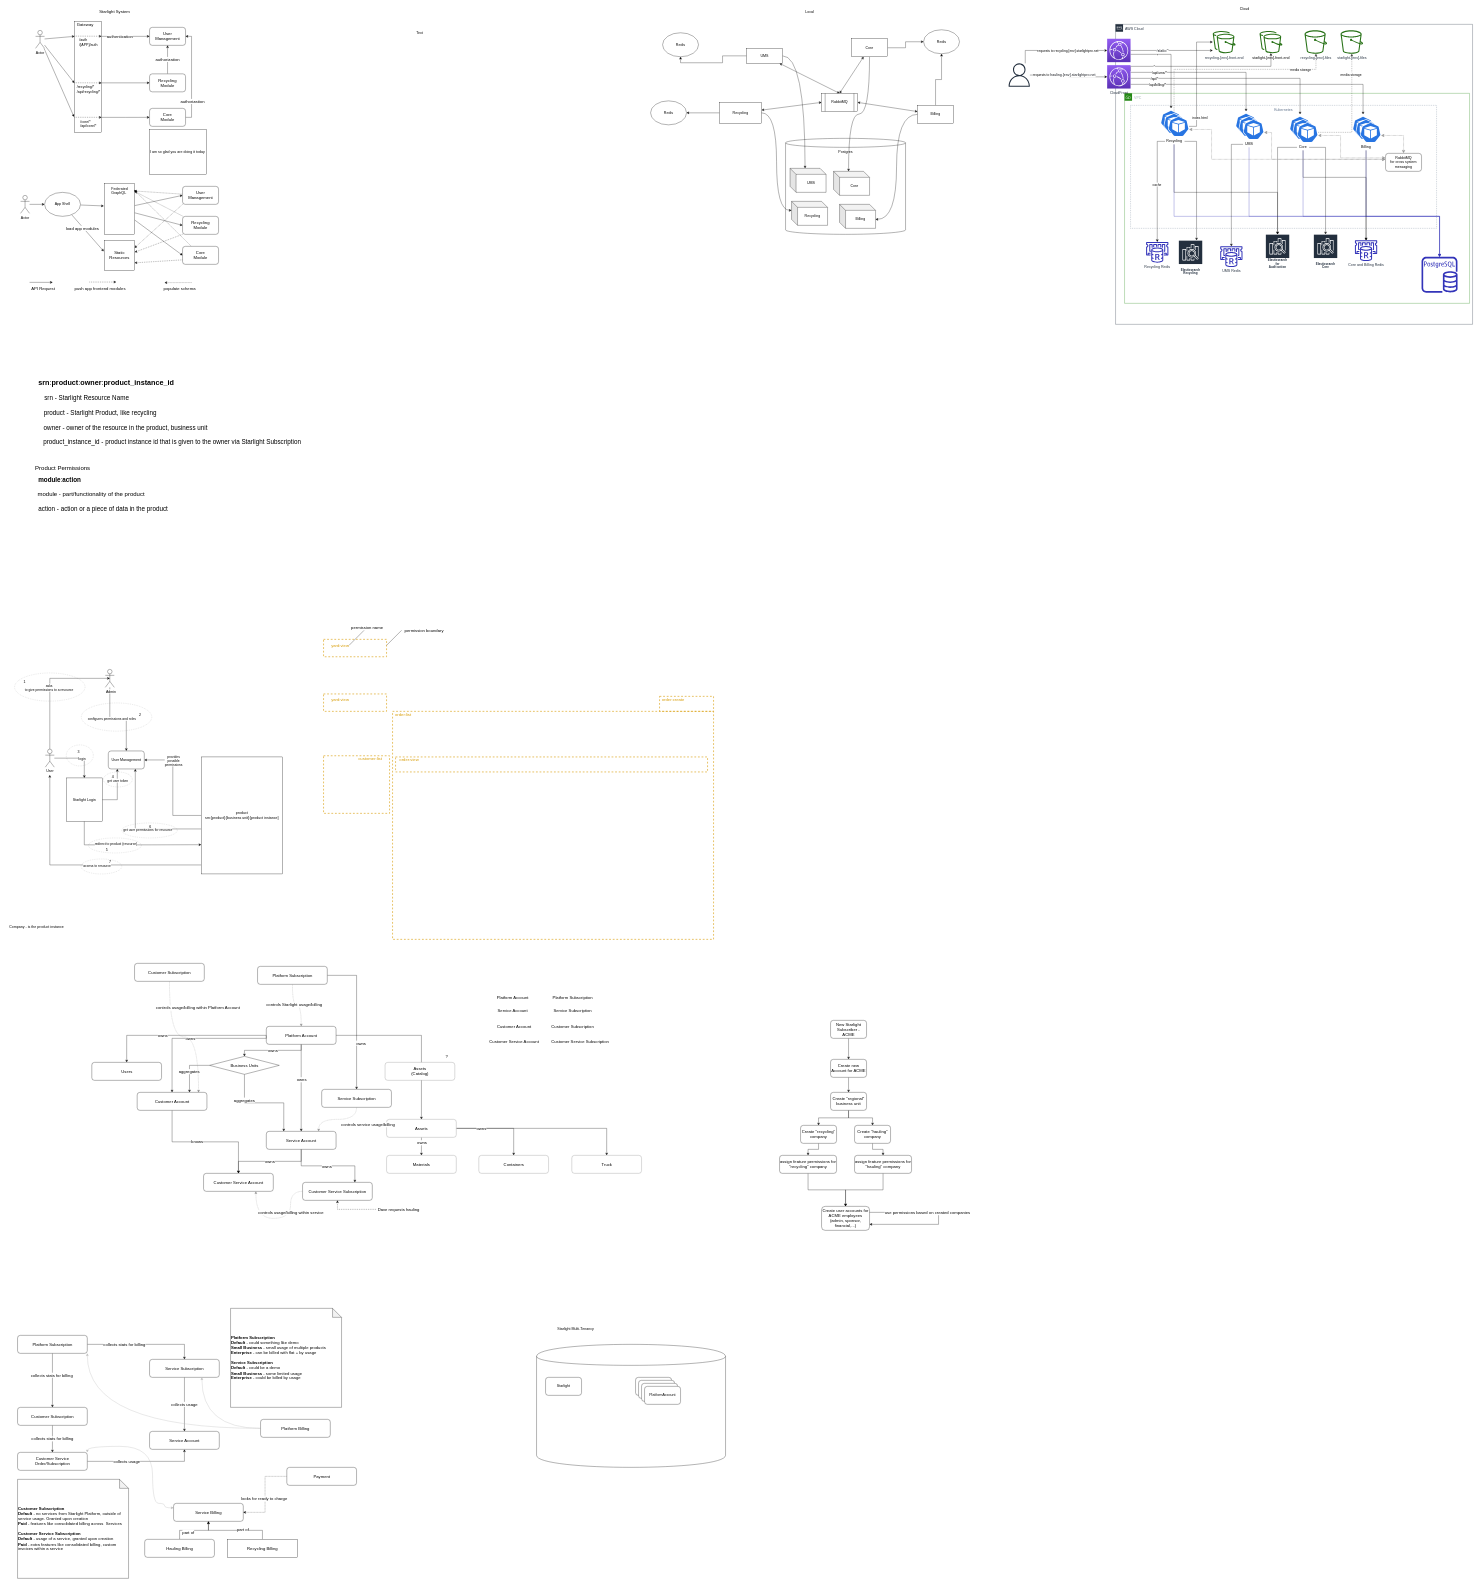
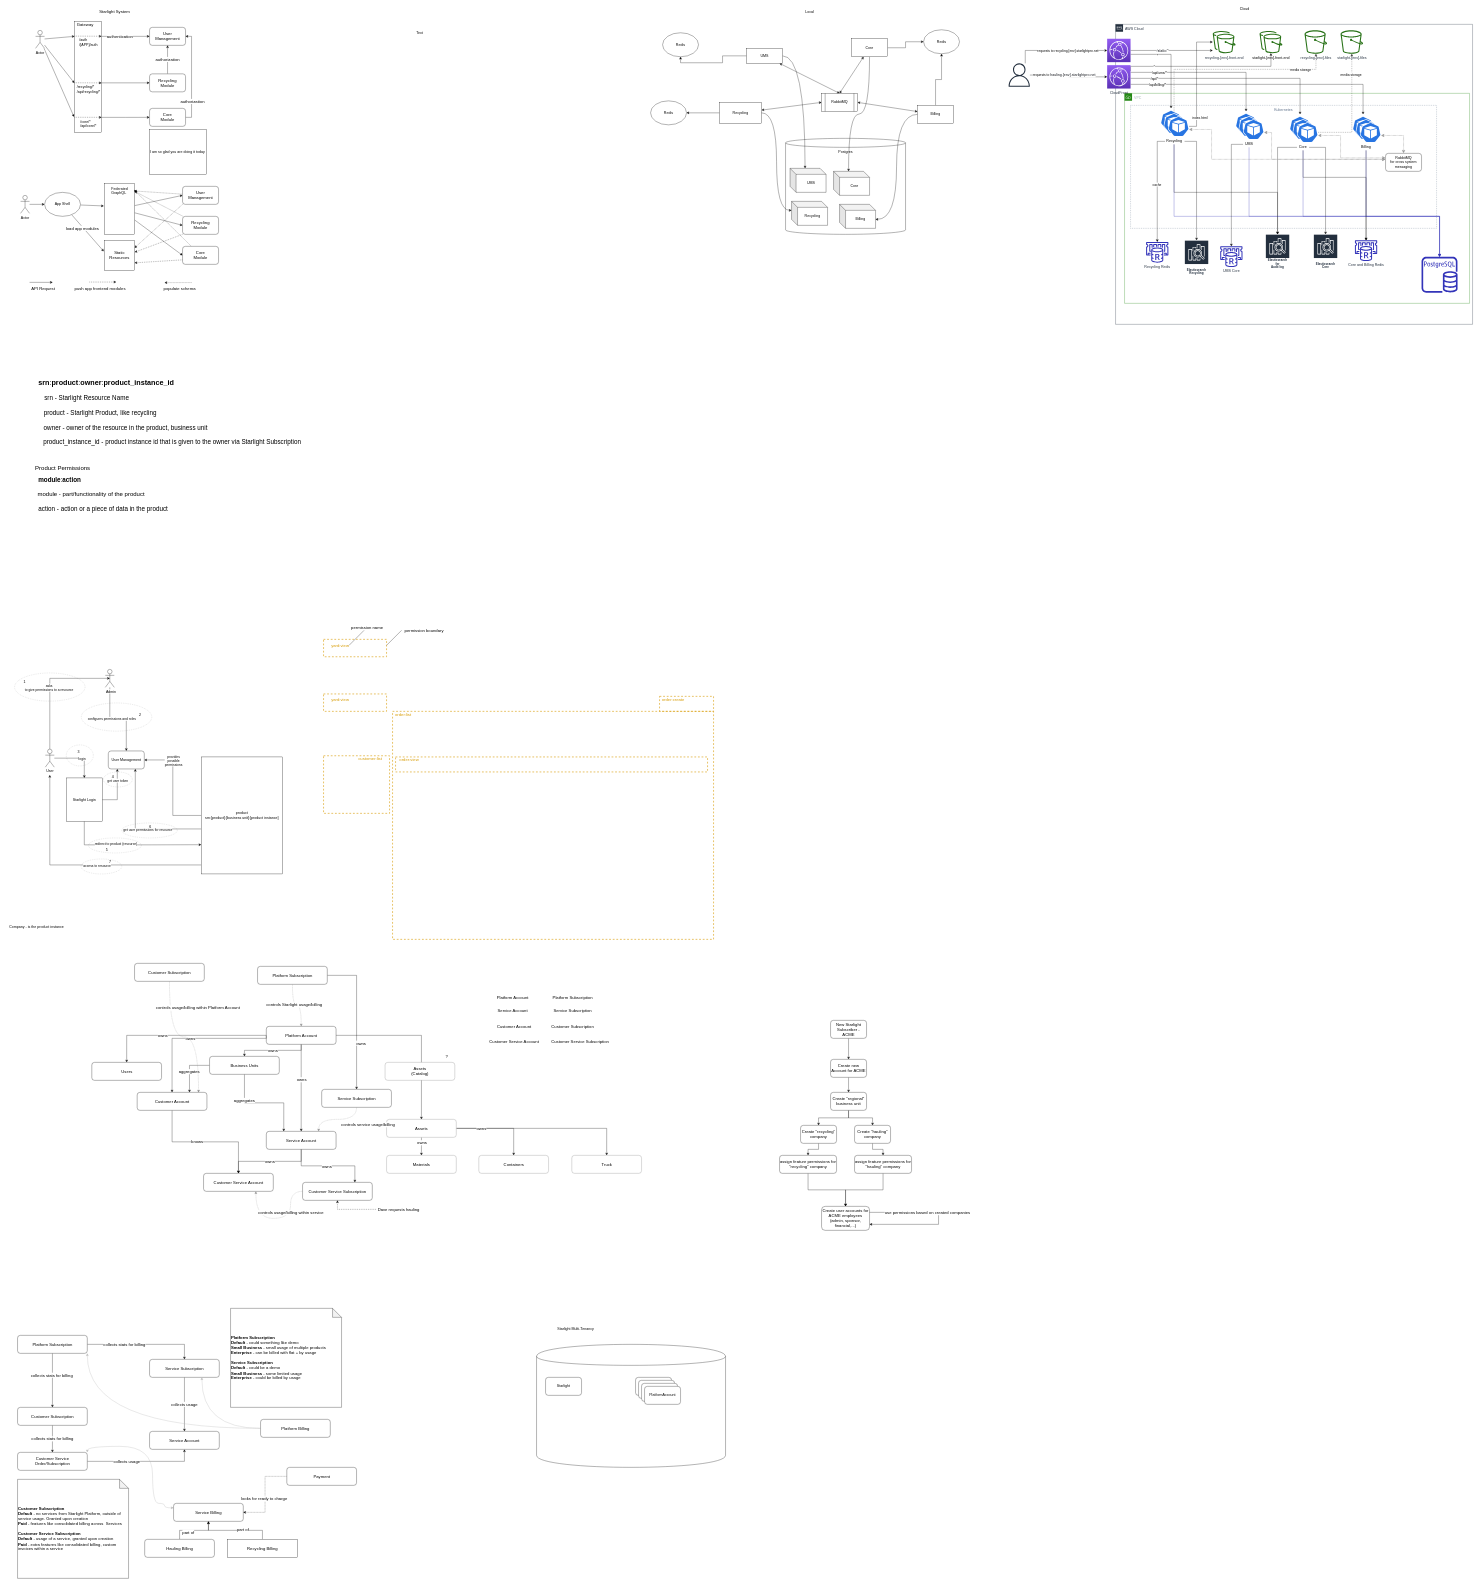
(1191, 258) -> (1197, 258)
(1278, 264) -> (1278, 264)
(1232, 271) -> (1232, 271)
(244, 1065) -> (244, 1065)
